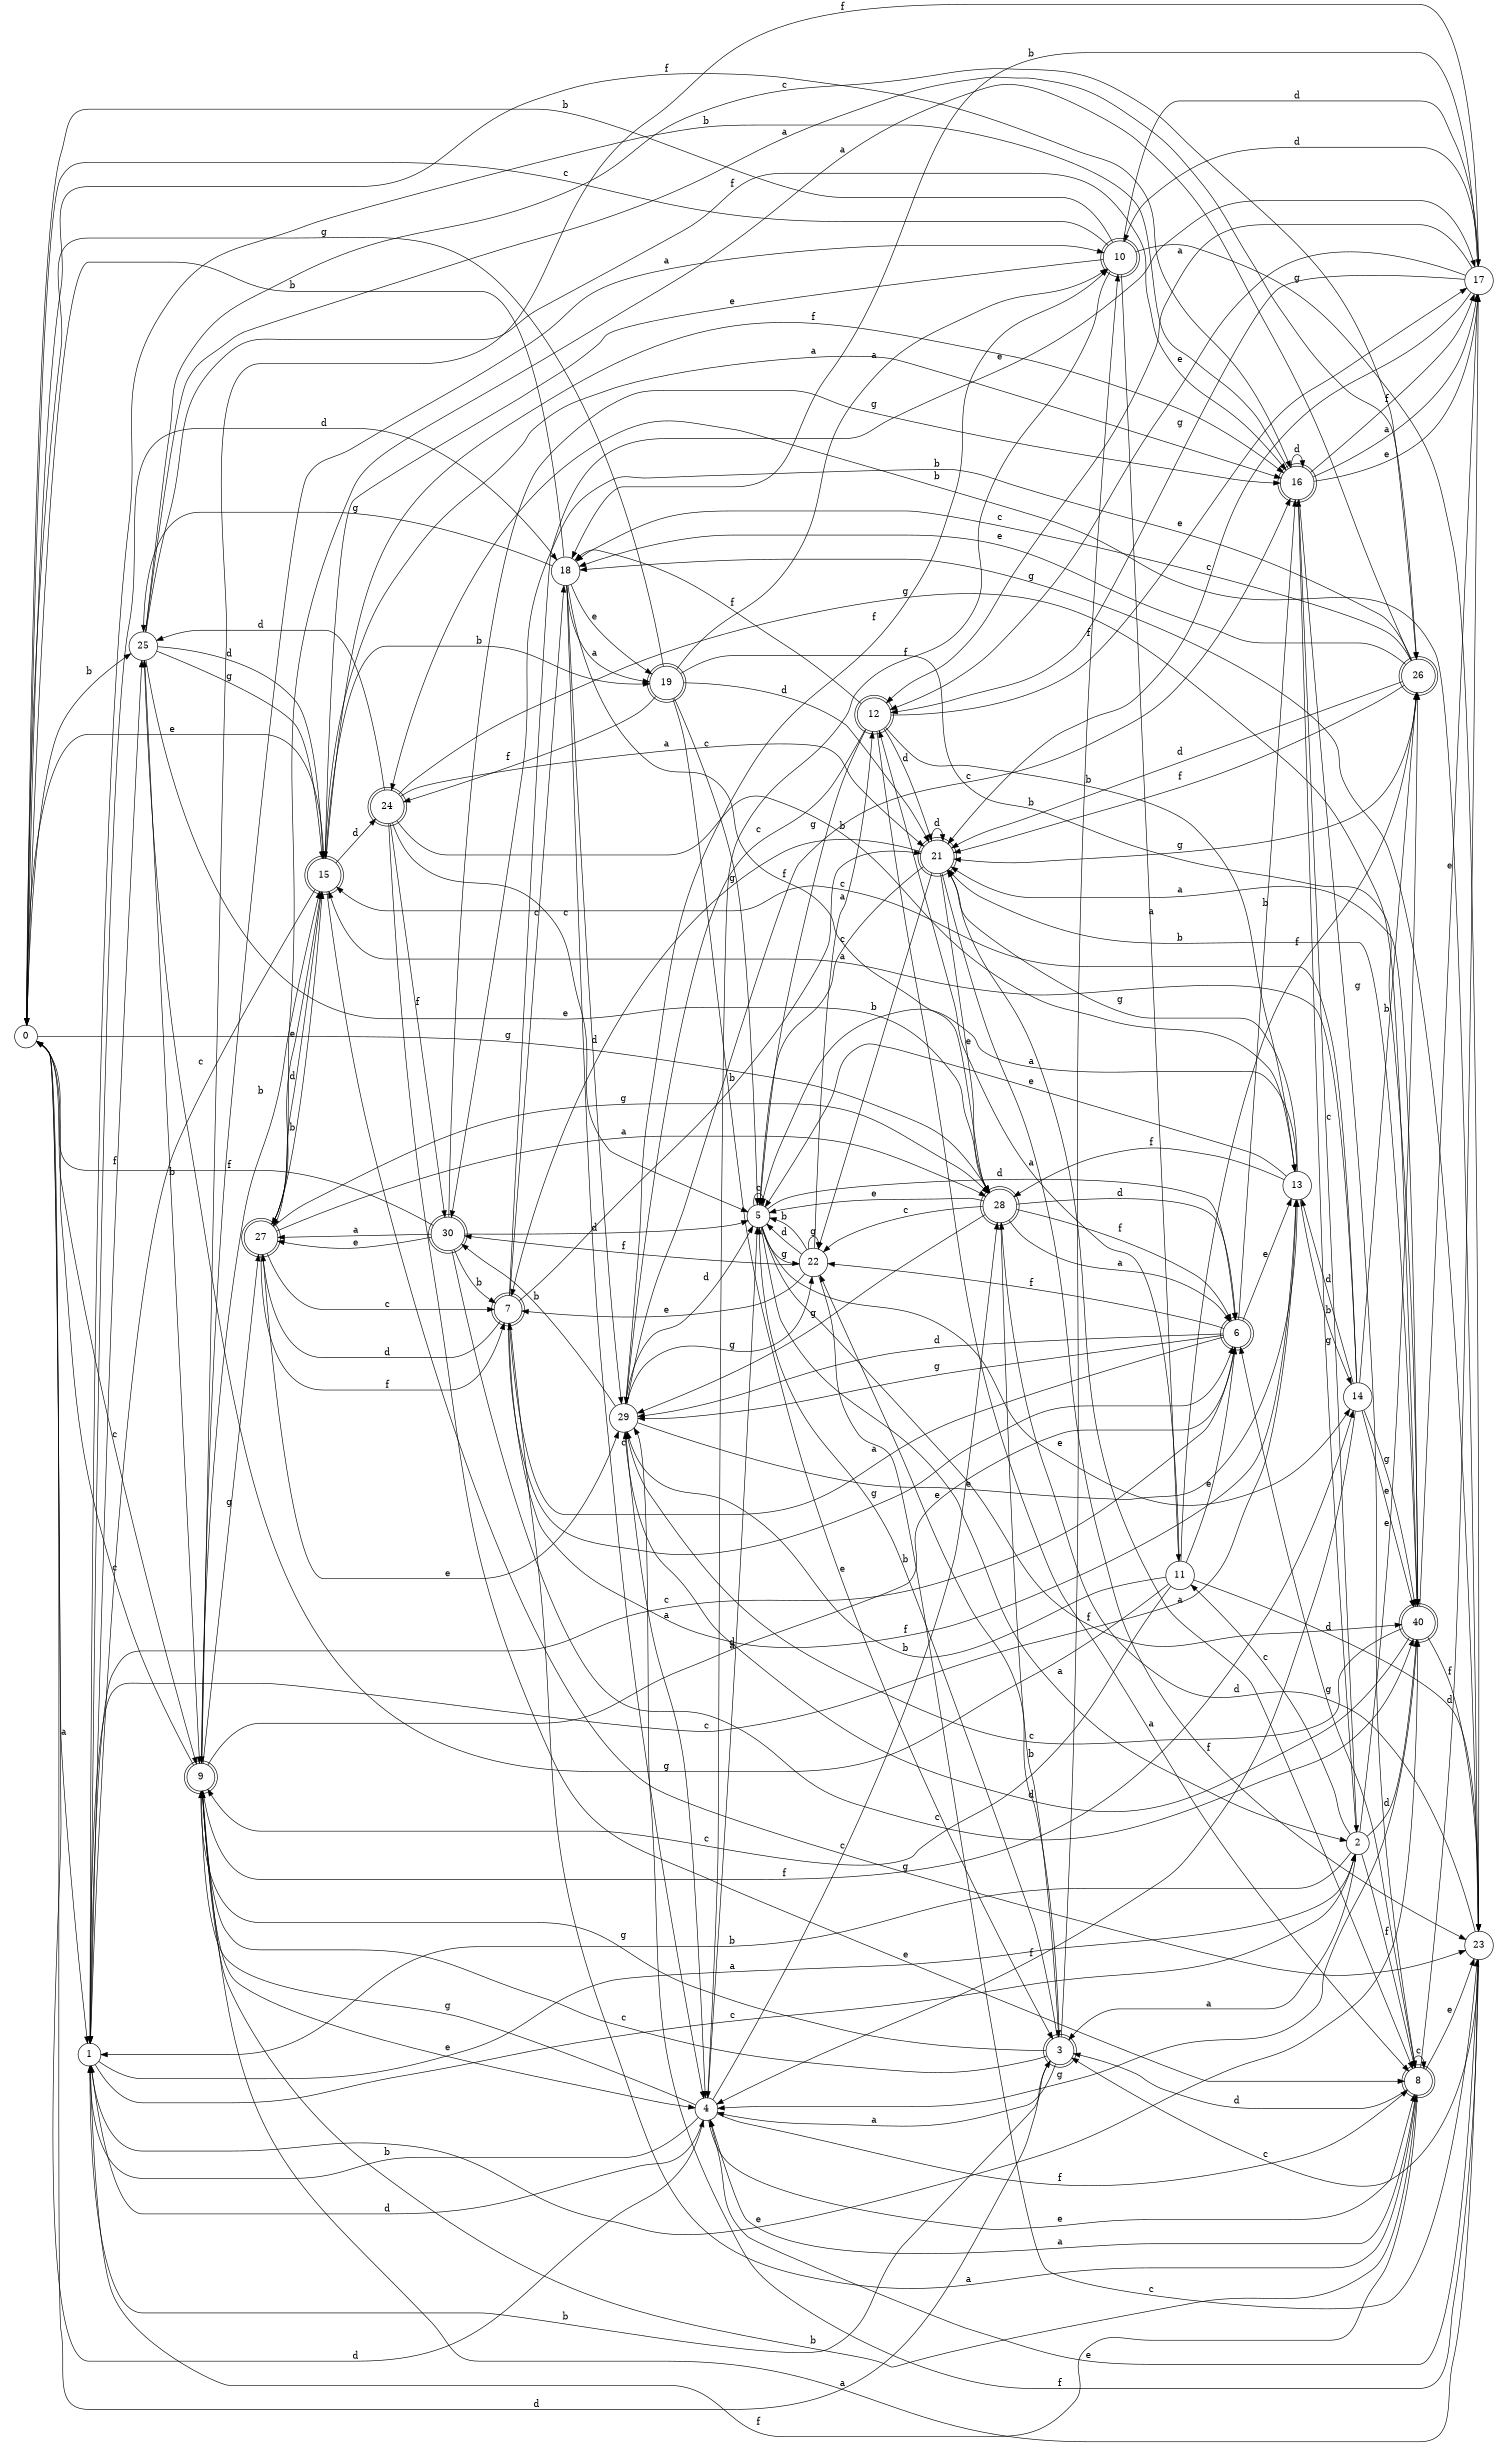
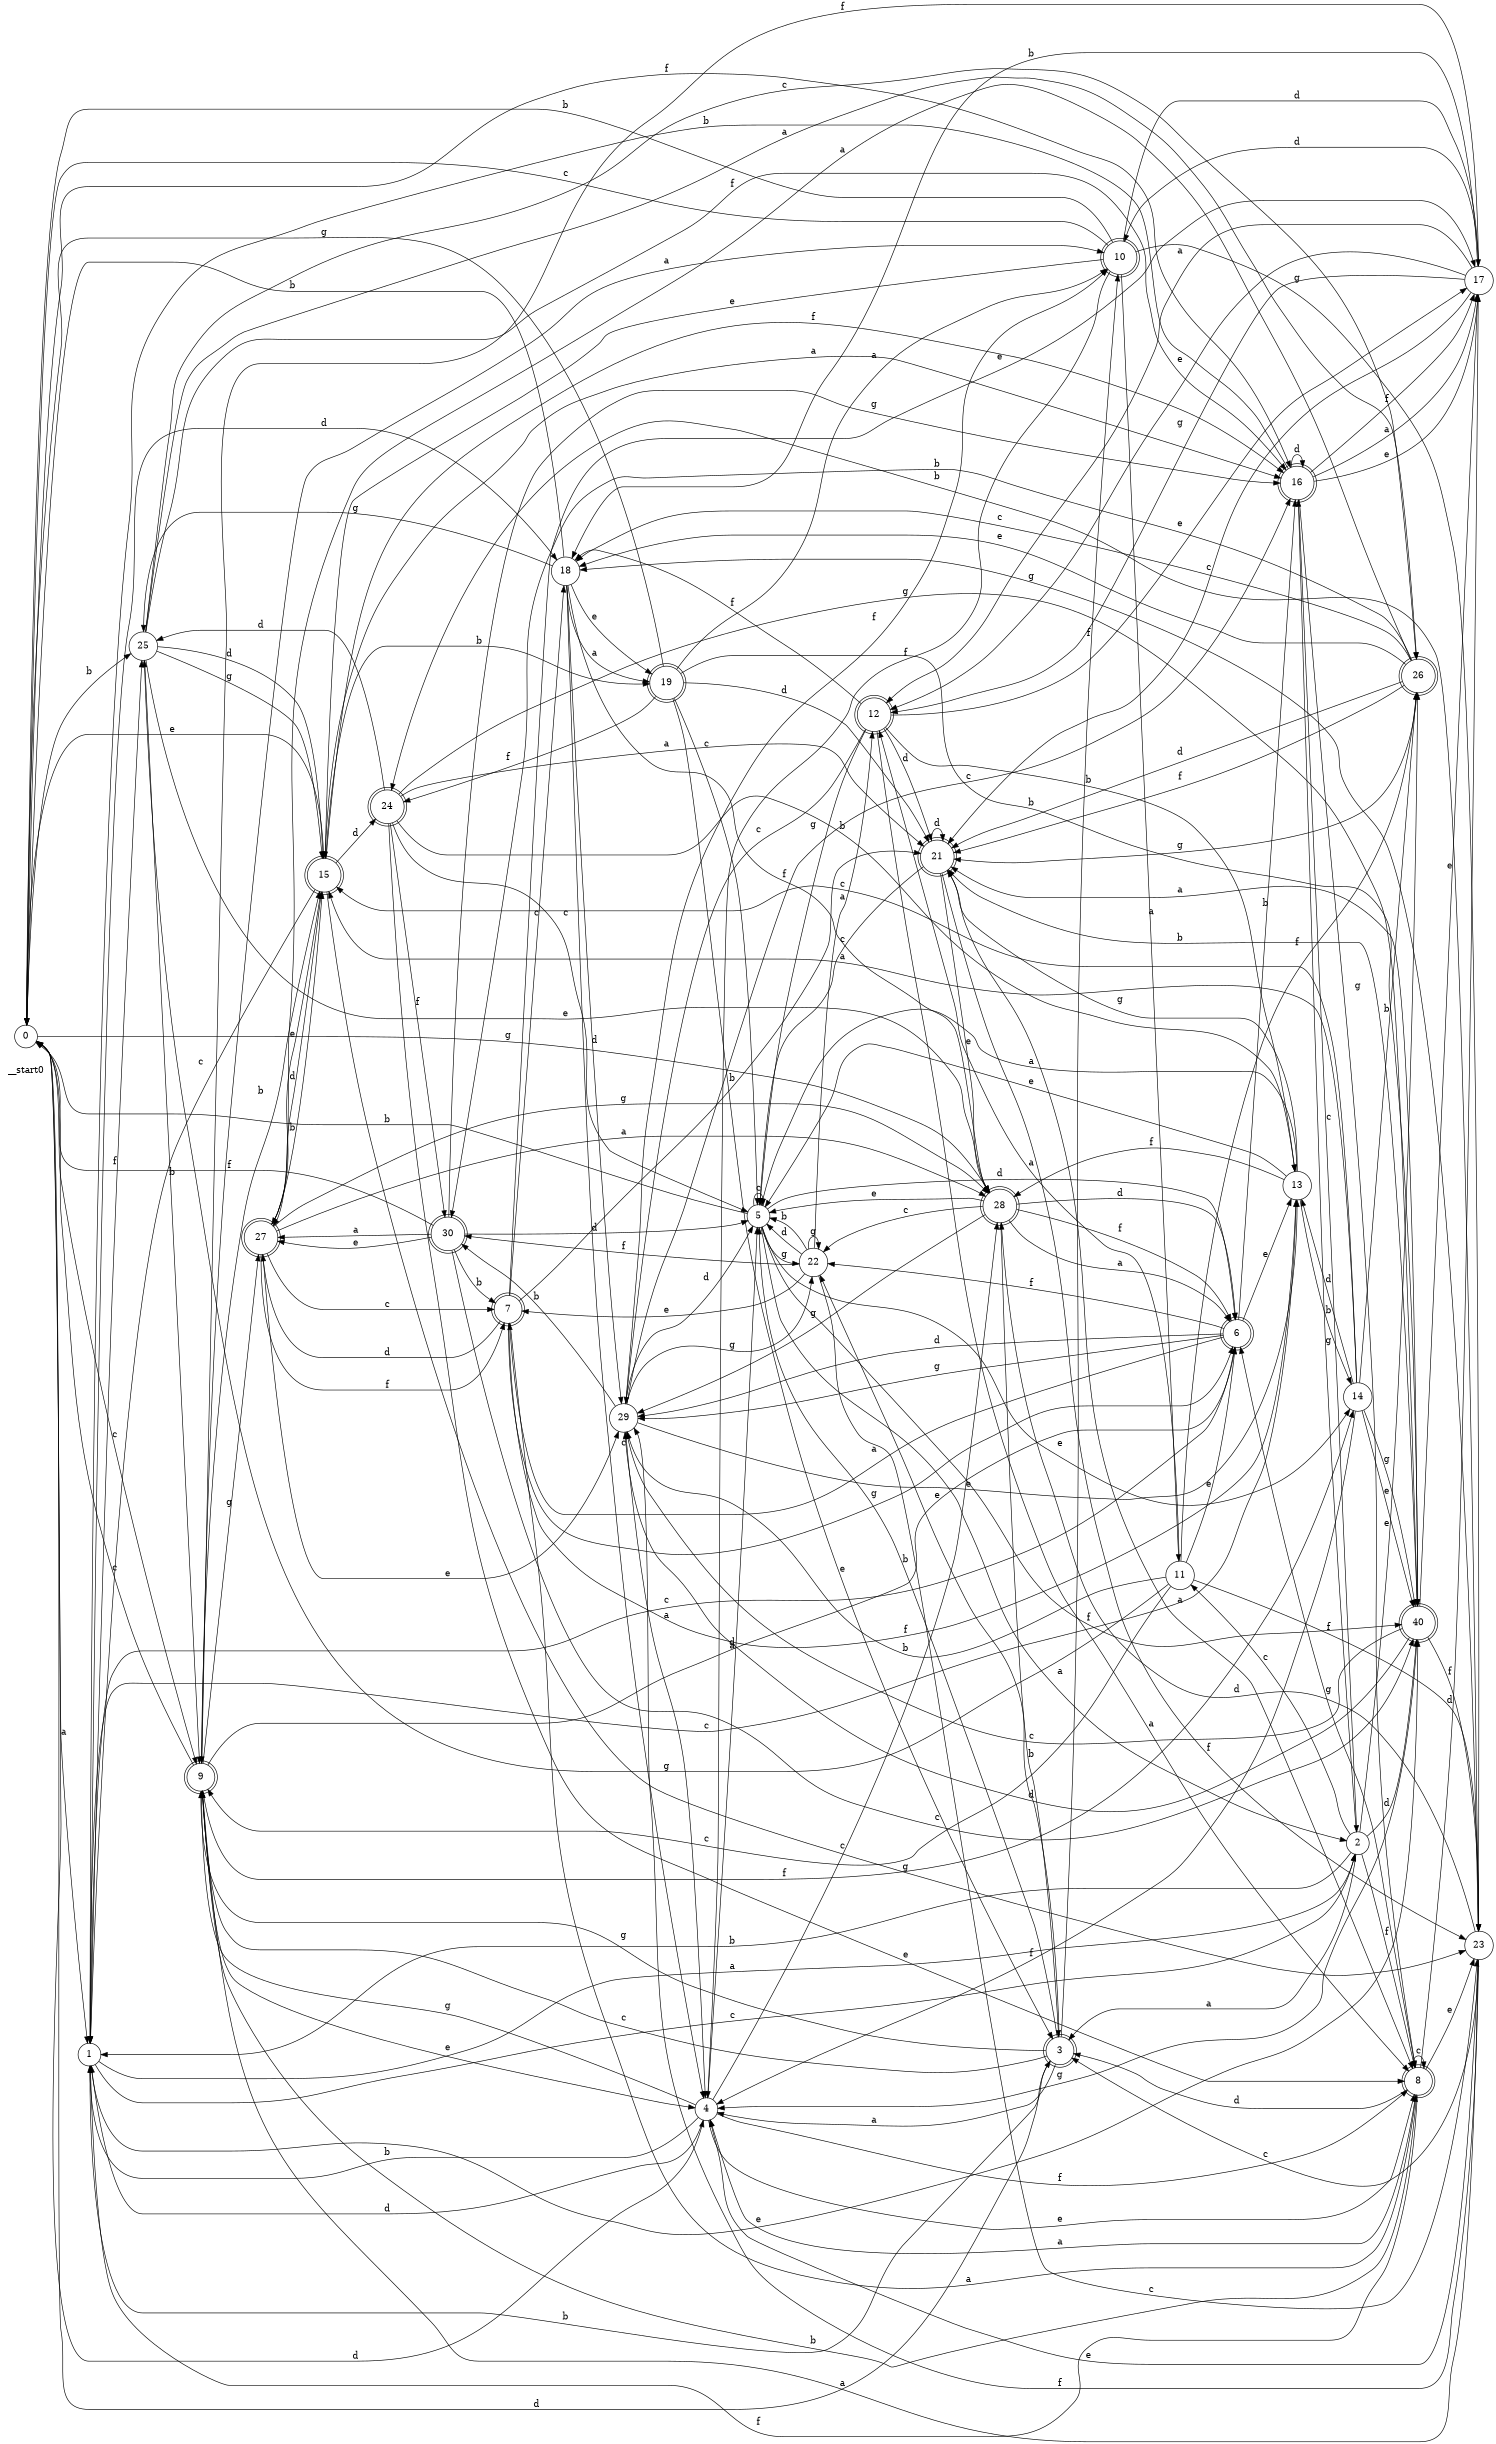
(644, 984) -> none
(876, 1058) -> none
none -> (26, 1071)
none -> (380, 1125)
(1329, 1628) -> (1329, 1628)
